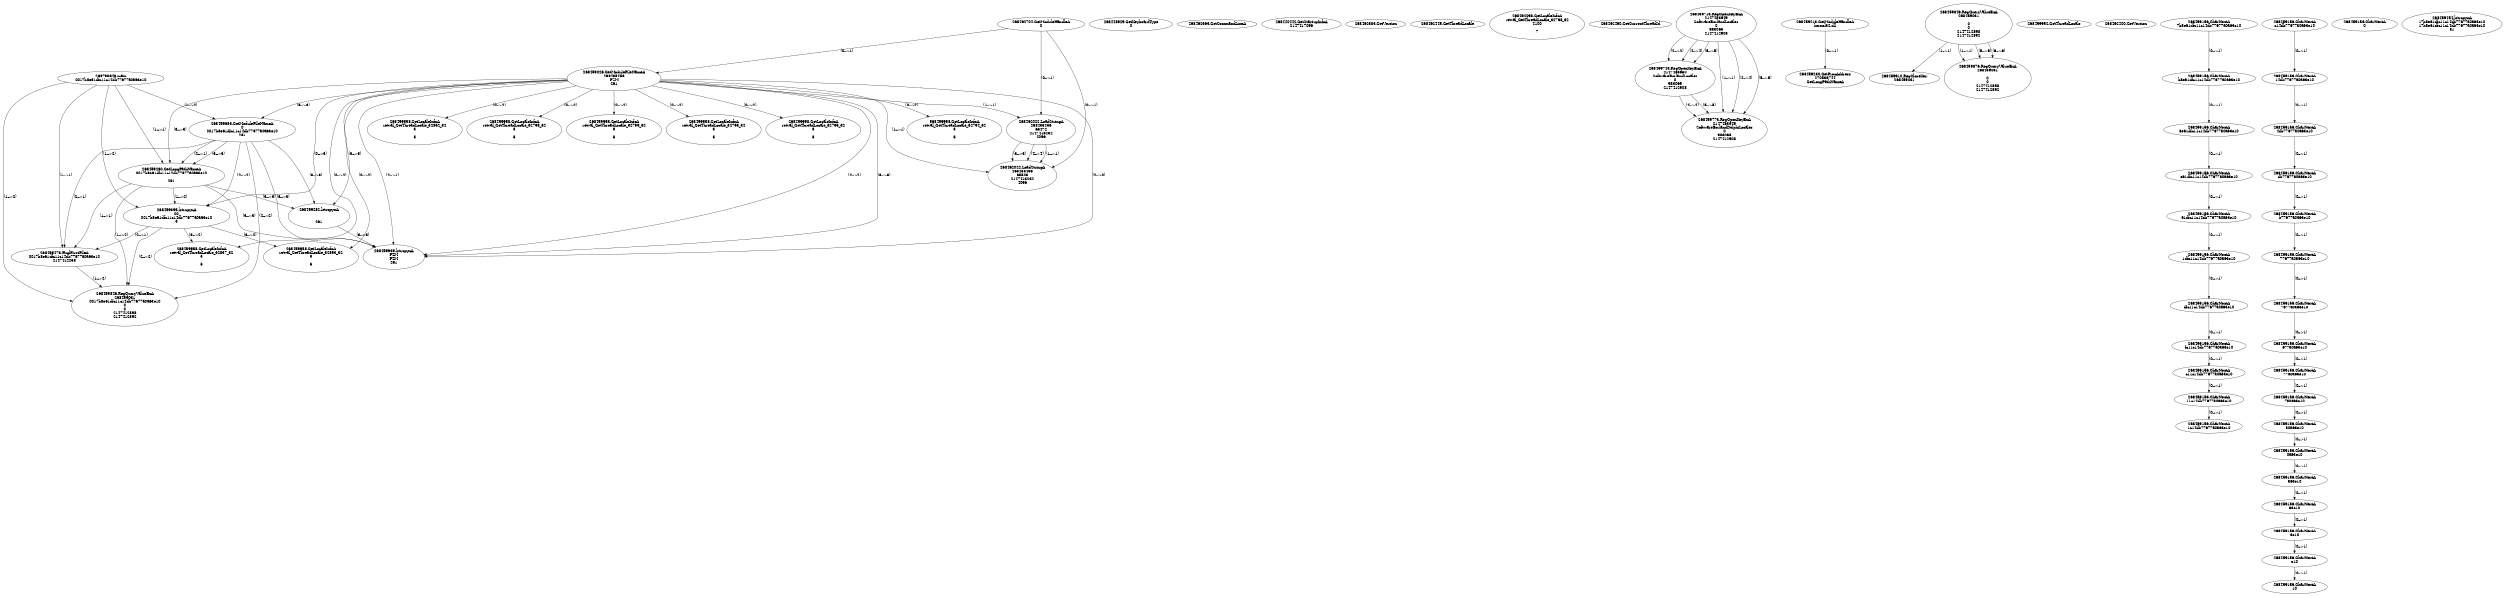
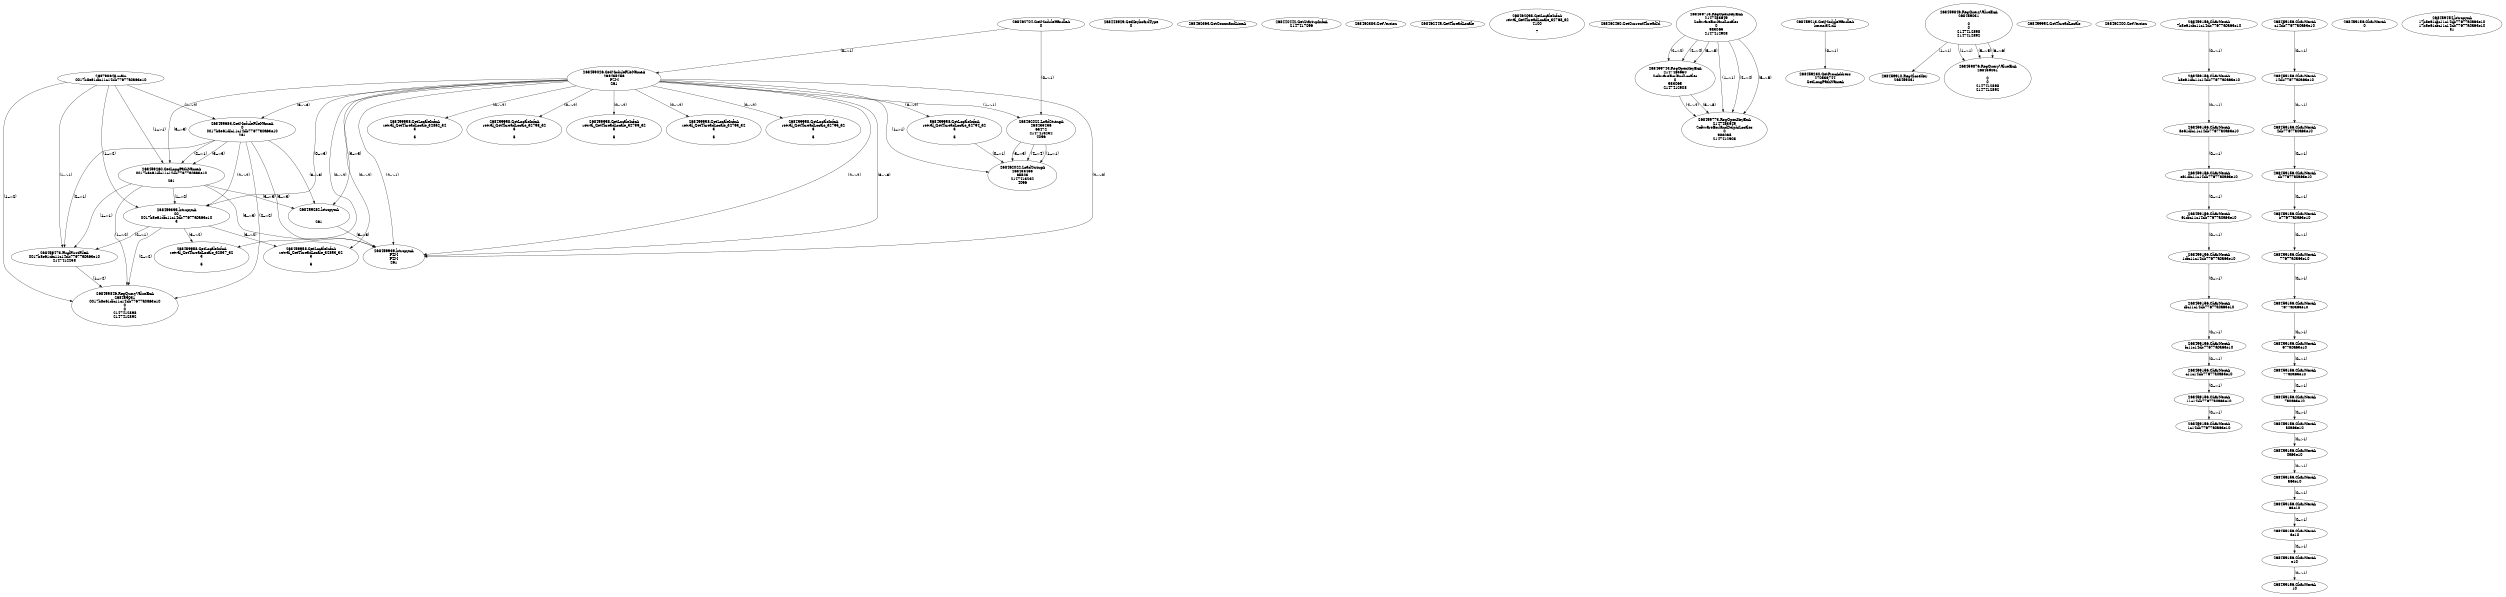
(1083, 101) -> (988, 152)
